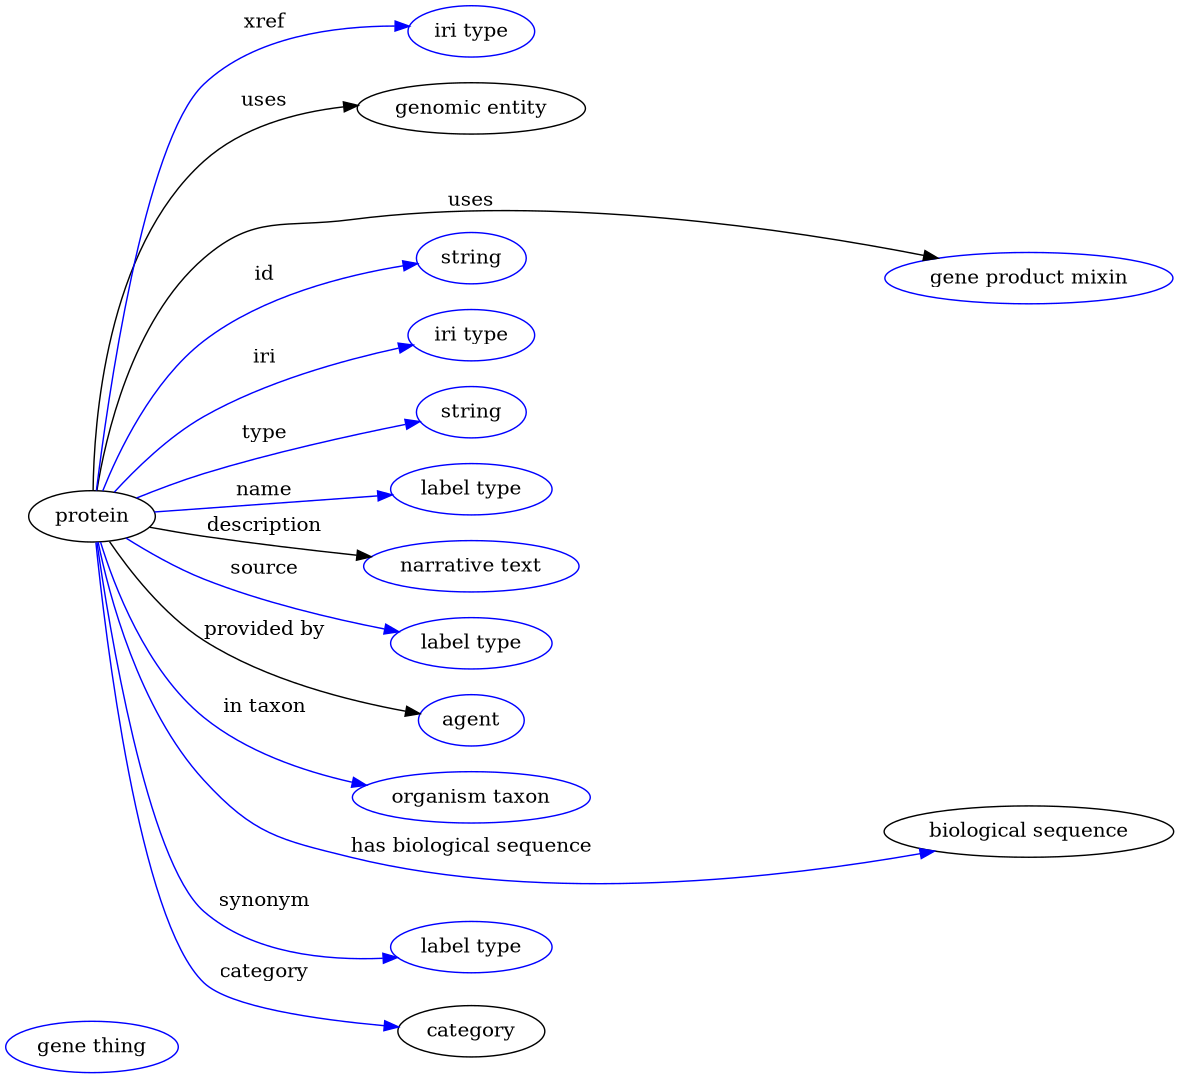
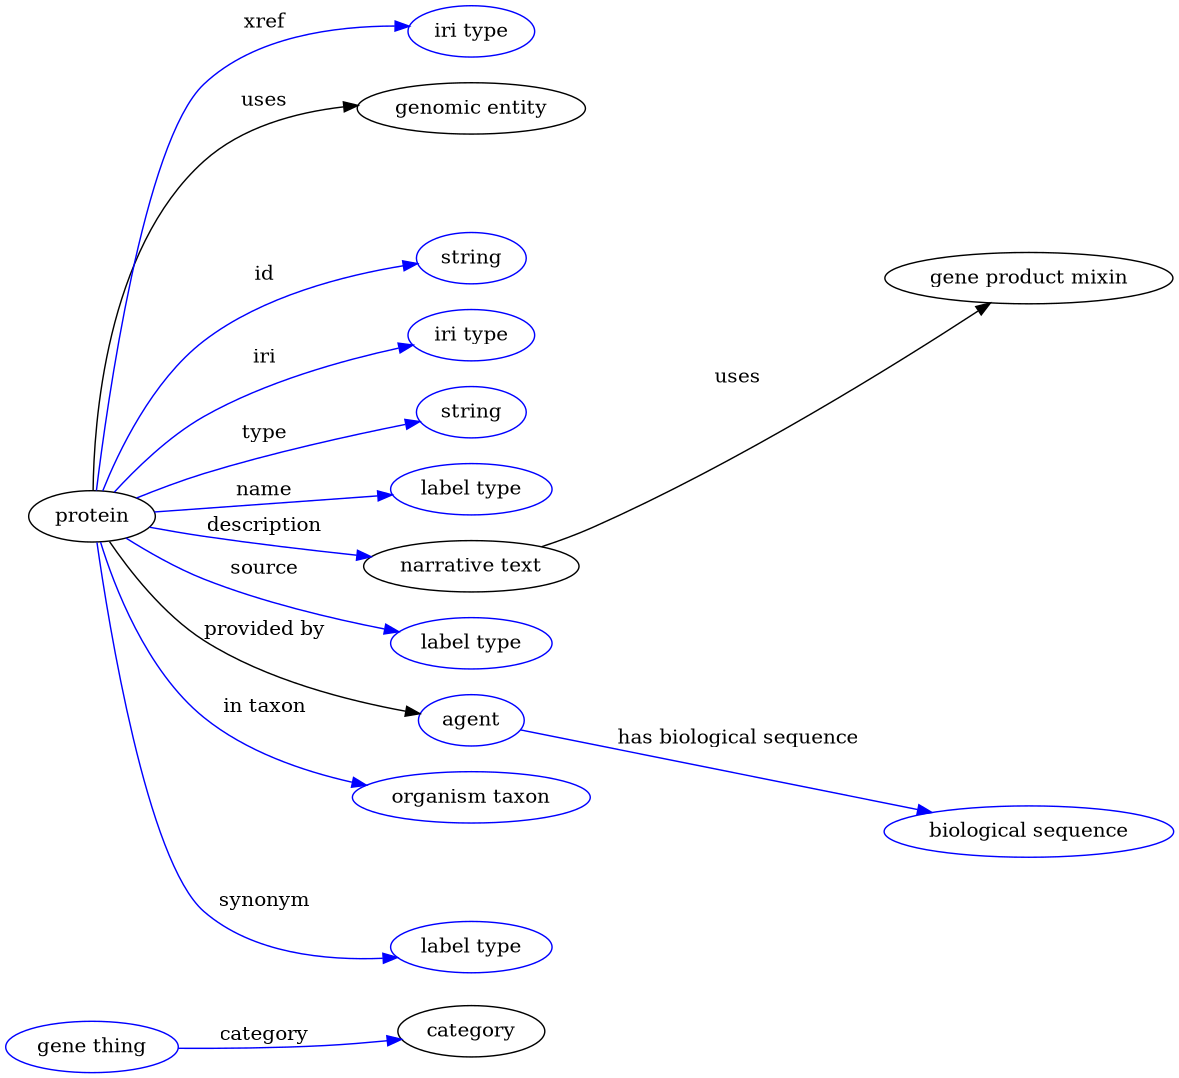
(430, 213) -> (766, 440)
(1029, 278) -> (1029, 278)
(253, 543) -> (253, 543)
(471, 566) -> (471, 566)
(1029, 832) -> (1029, 832)
(149, 860) -> (283, 1047)
(419, 871) -> (719, 770)
